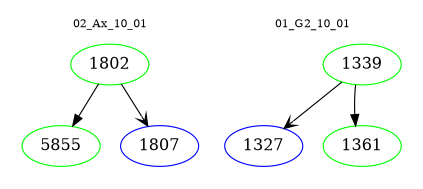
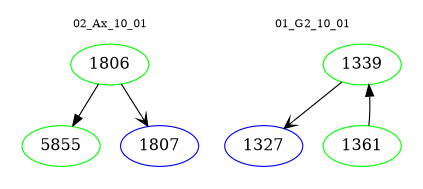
(110, 65) -> (110, 65)
(355, 100) -> (370, 111)
